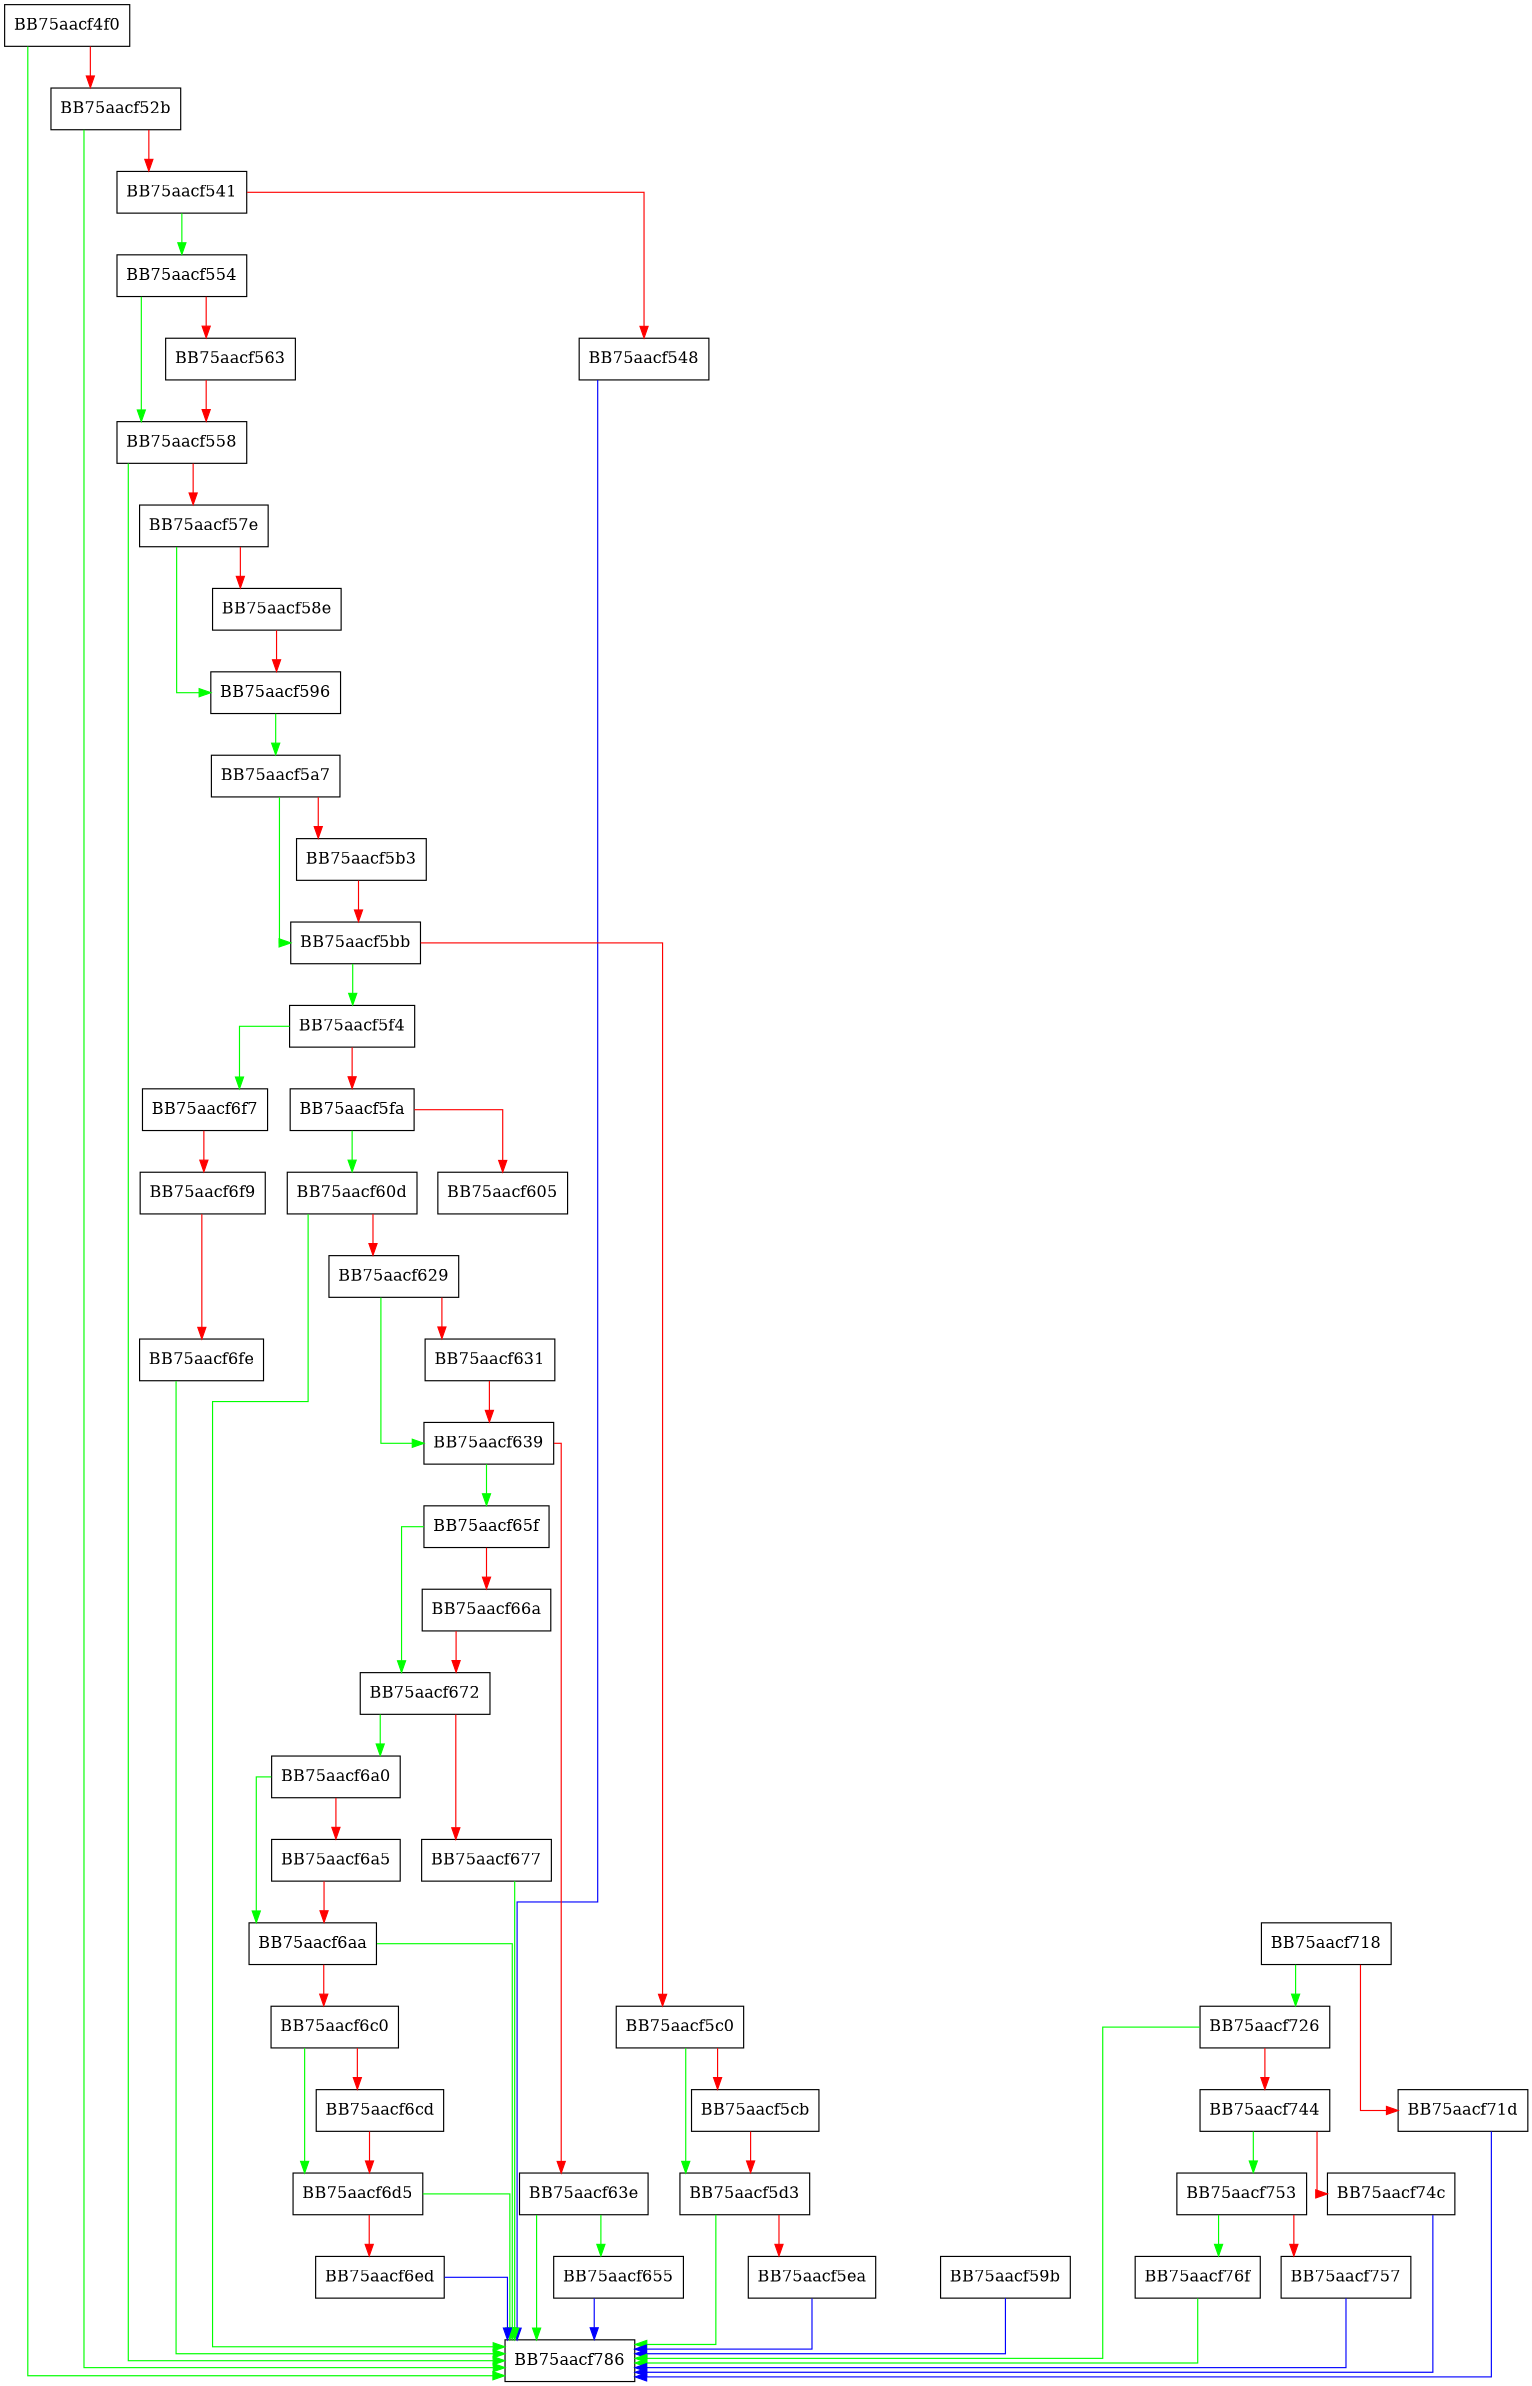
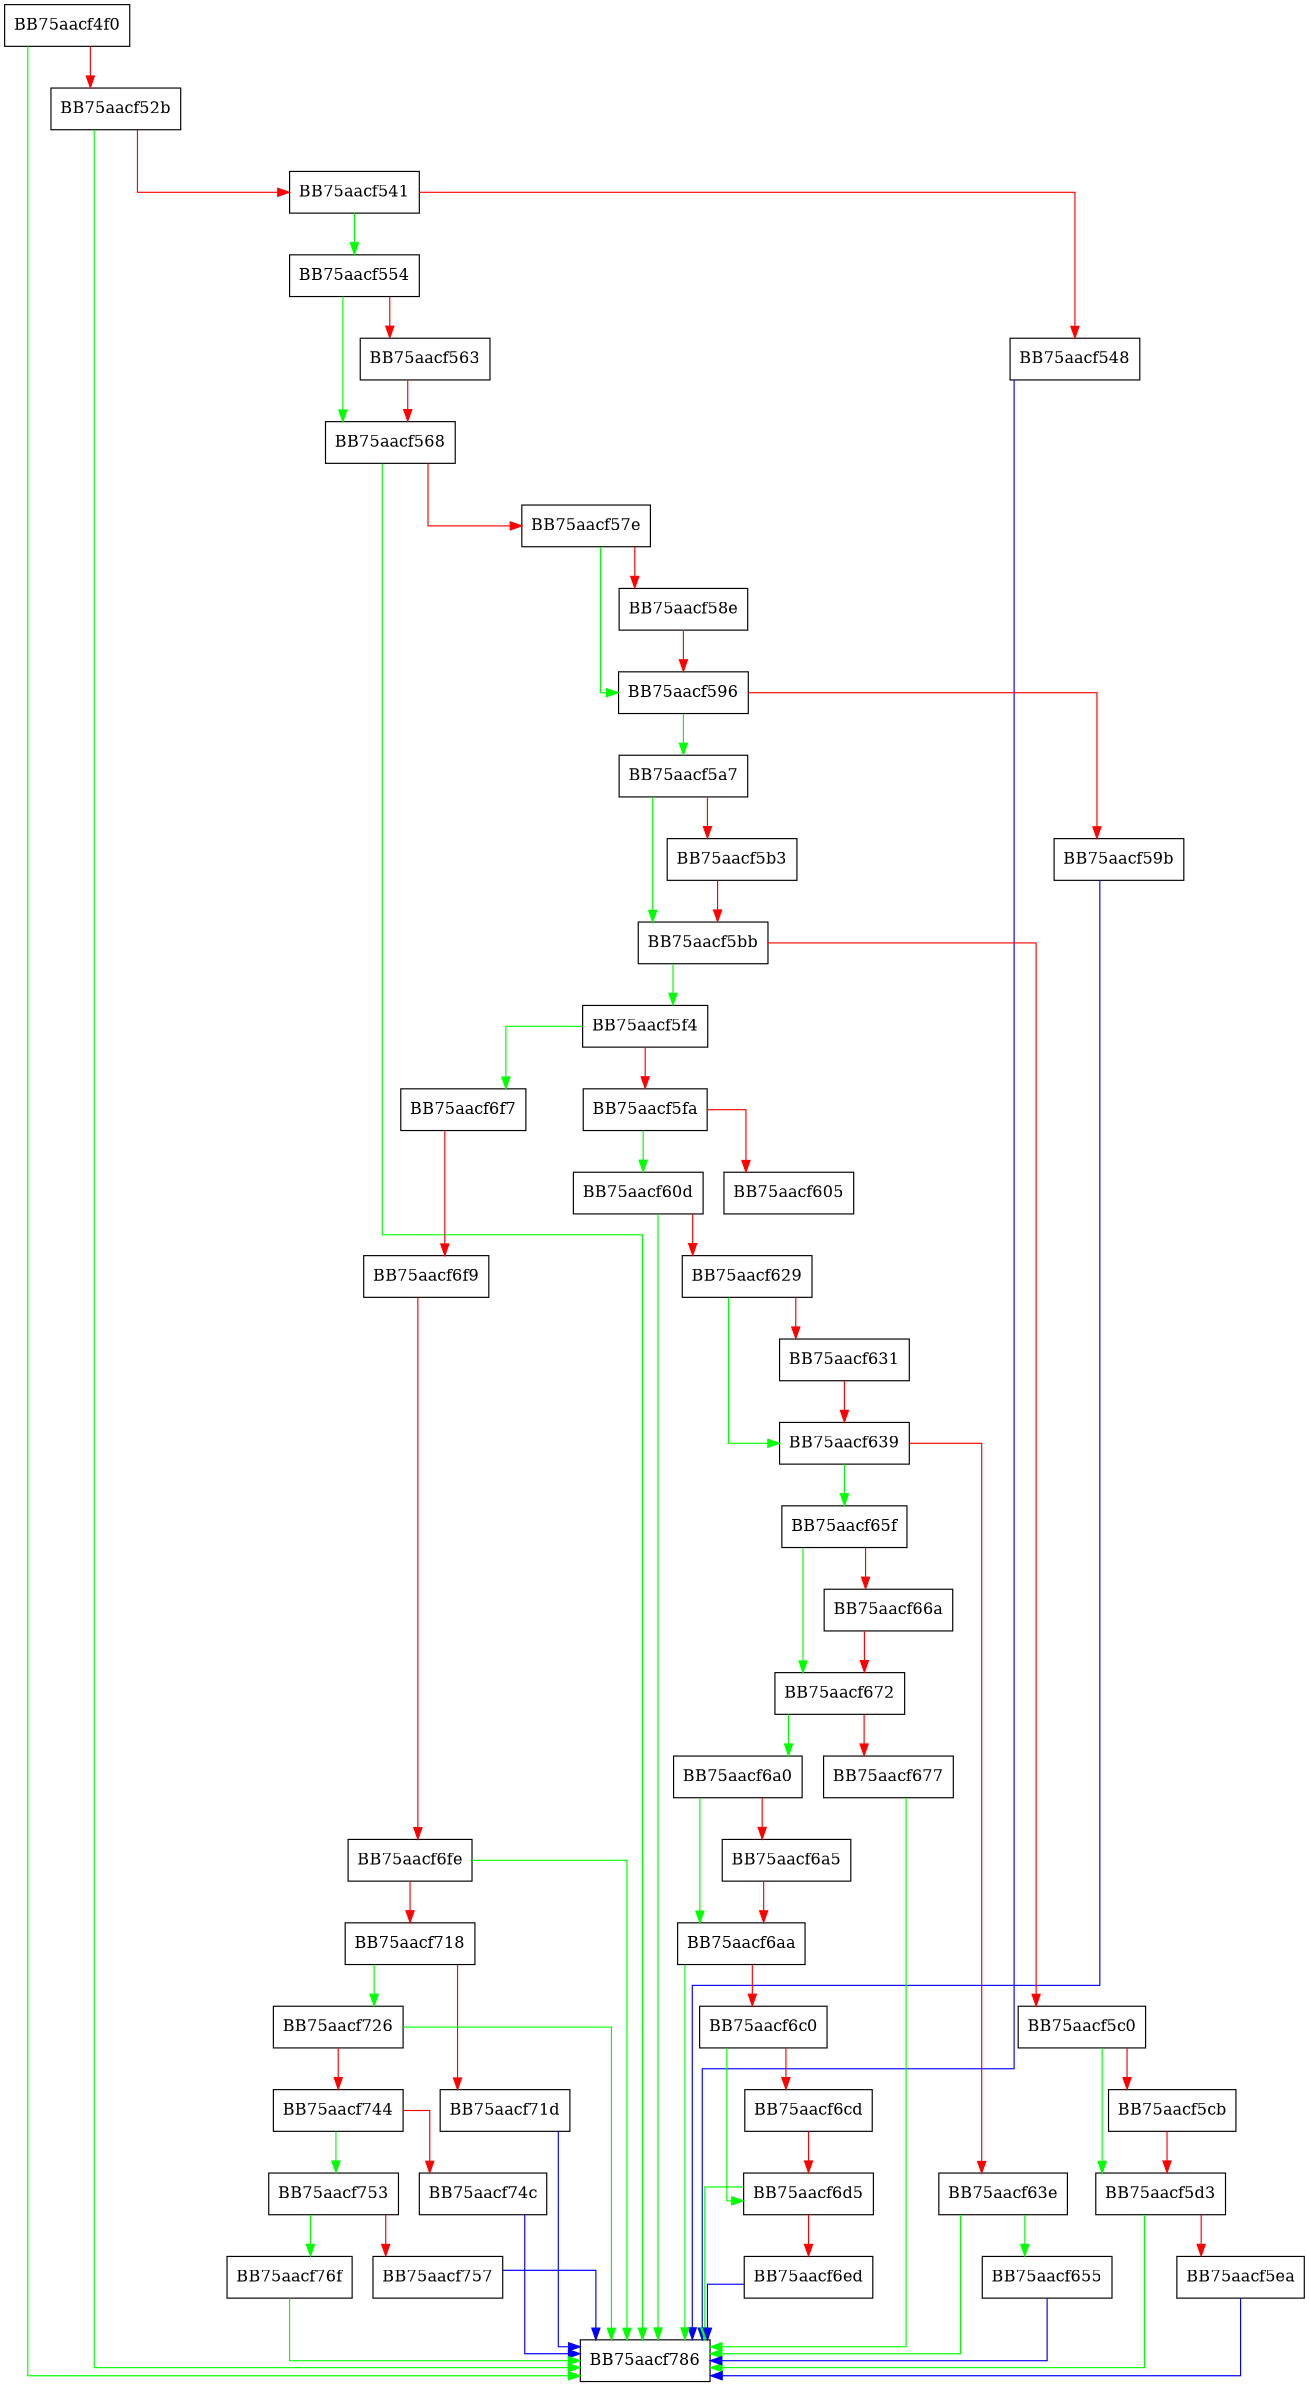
(182, 442) -> (390, 442)
none -> (990, 693)
none -> (410, 1896)
